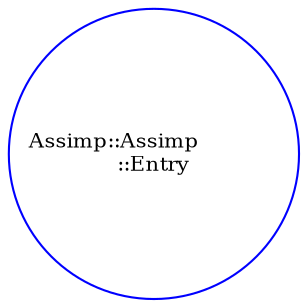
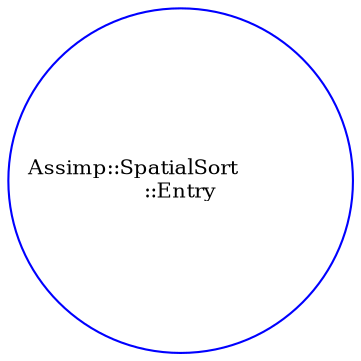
(154, 154) -> (181, 181)
